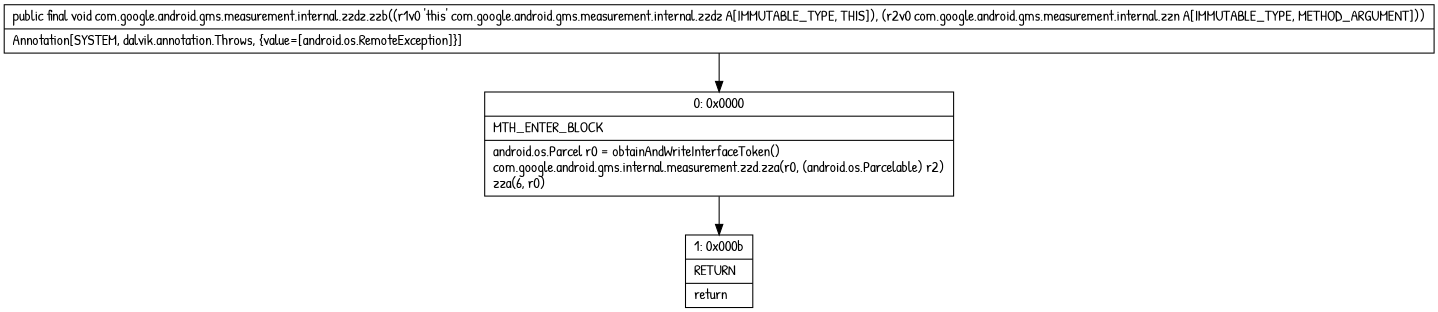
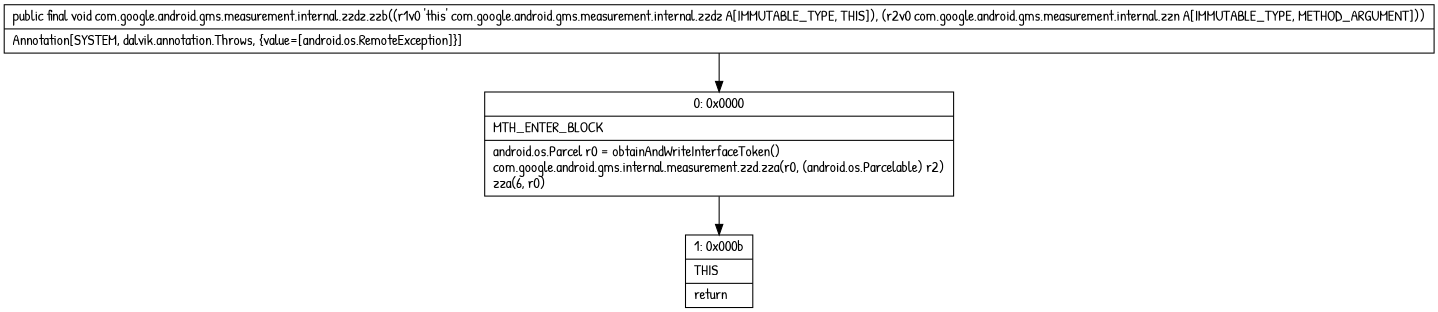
(715, 271) -> (707, 271)
